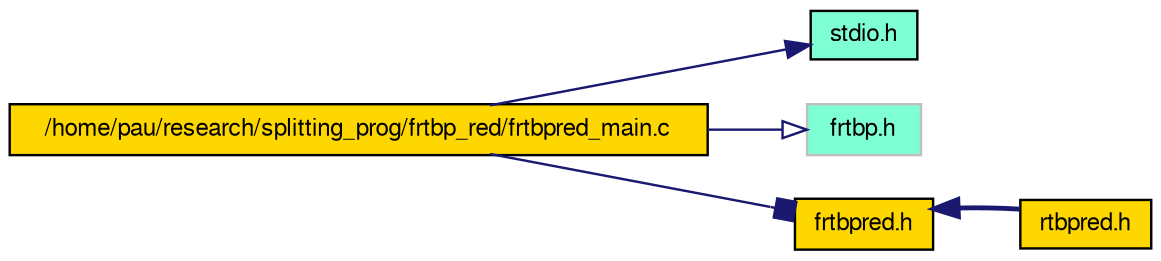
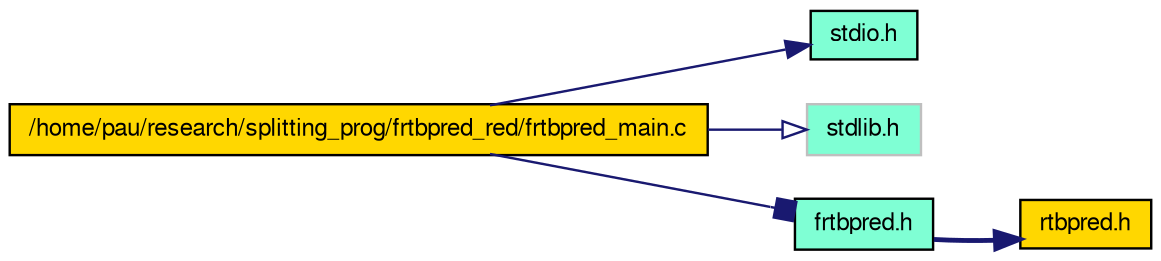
(359, 130) -> (359, 130)
(864, 130) -> (864, 130)
(989, 208) -> (965, 240)
(864, 224) -> (864, 224)
